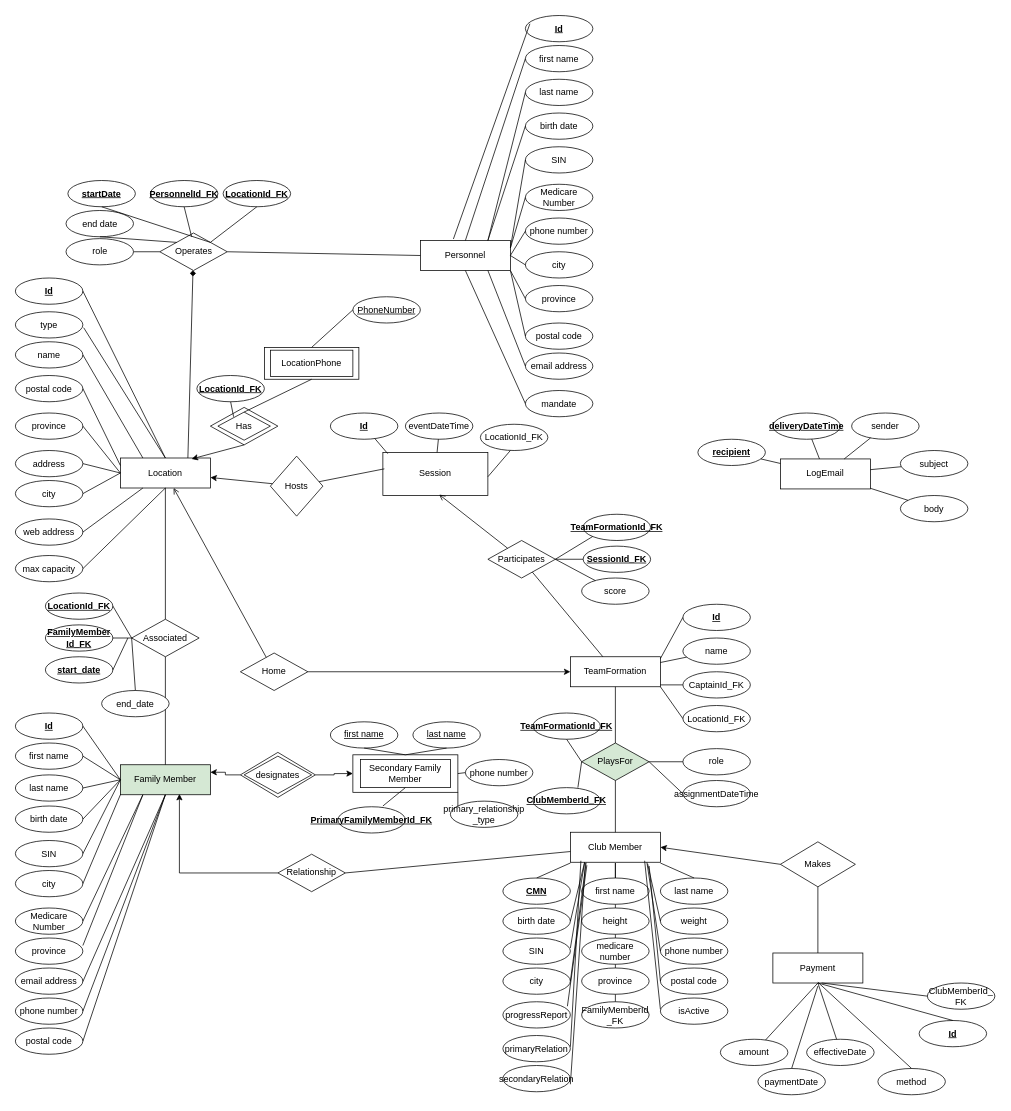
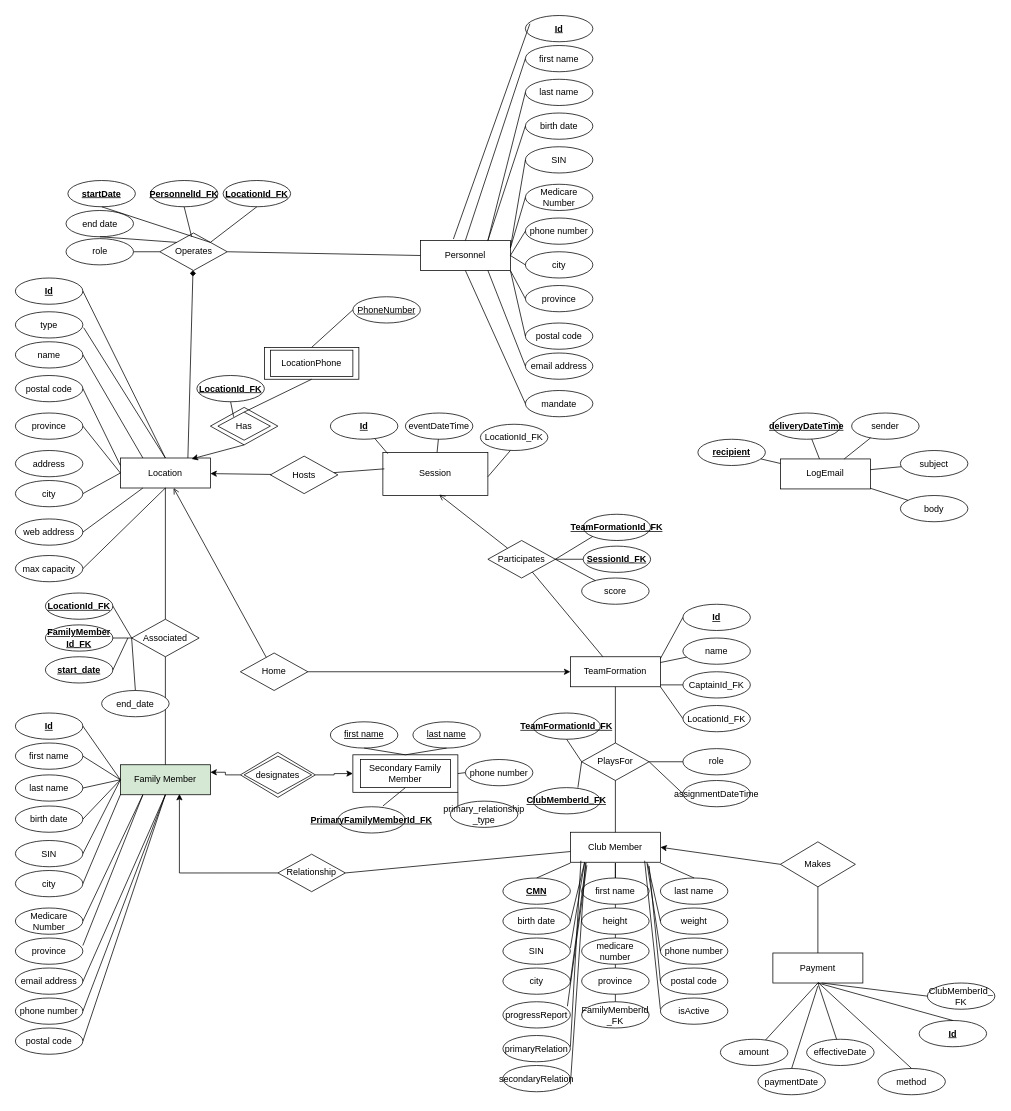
(101, 468) -> none
(297, 486) -> (304, 475)
(615, 762) -> (615, 762)
